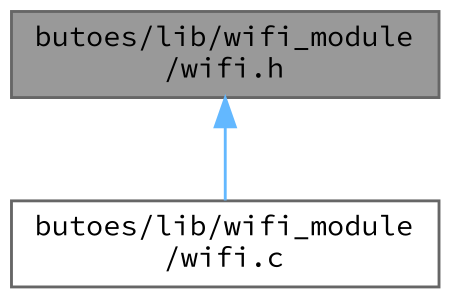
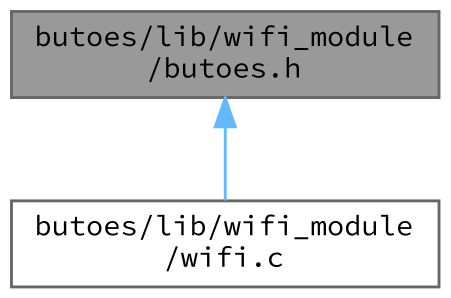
(225, 55) -> (225, 55)
